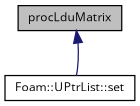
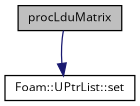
(78, 59) -> (62, 47)
